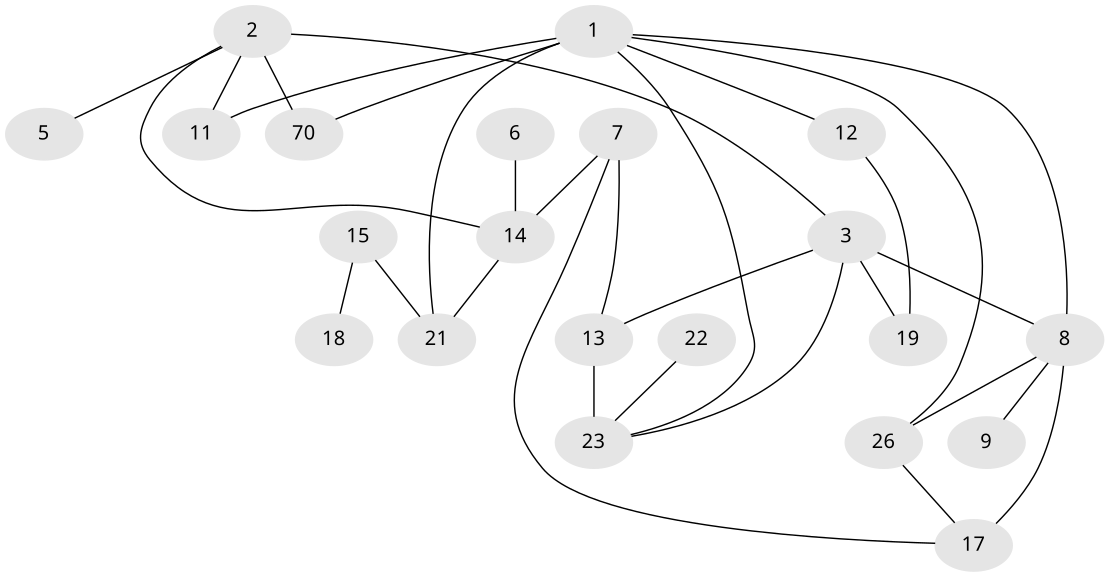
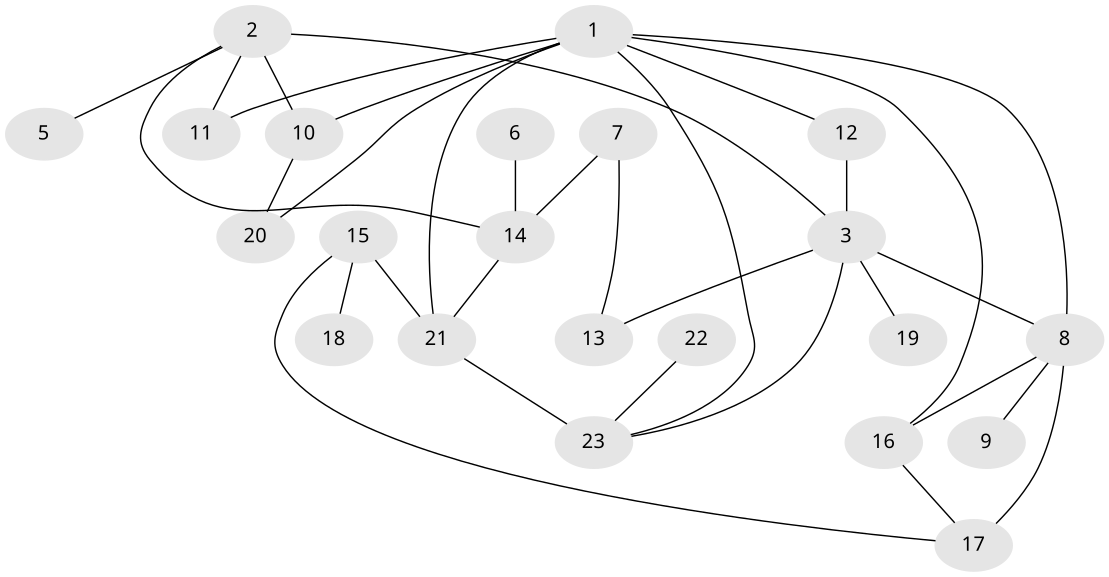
(304, 134) -> (304, 134)
(903, 231) -> (847, 186)
none -> (256, 237)
(594, 391) -> (516, 391)
(884, 443) -> (884, 443)
(571, 489) -> (532, 479)
